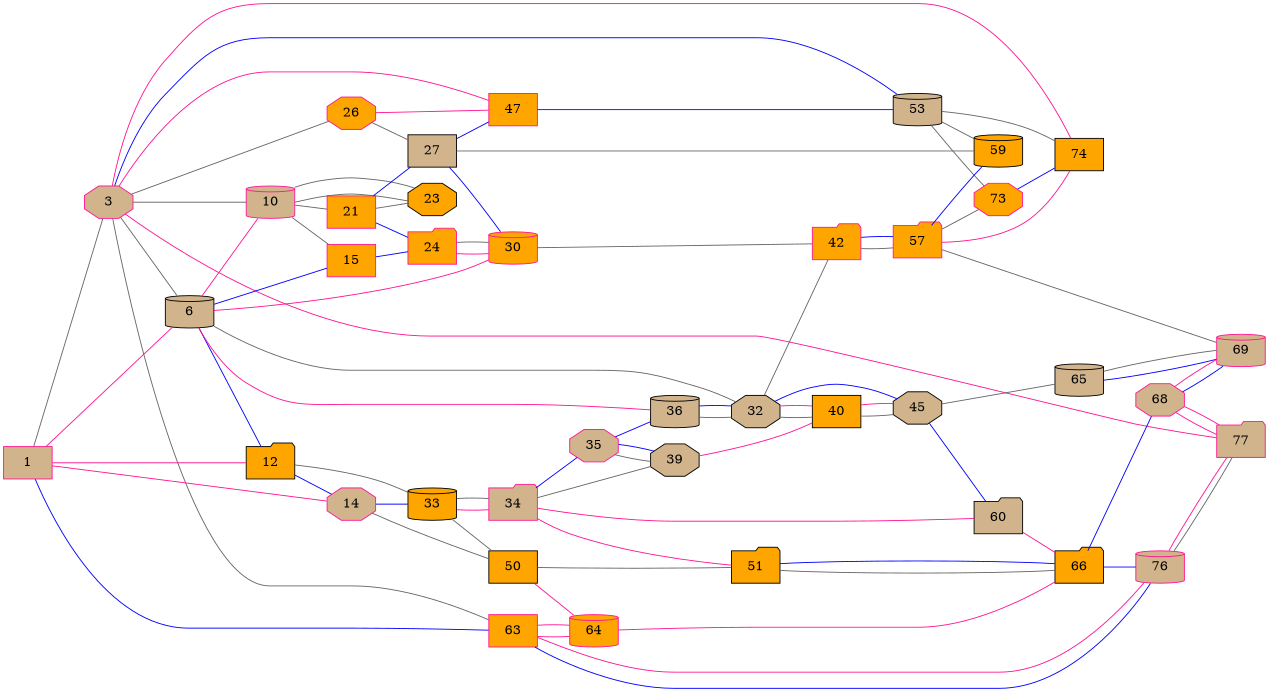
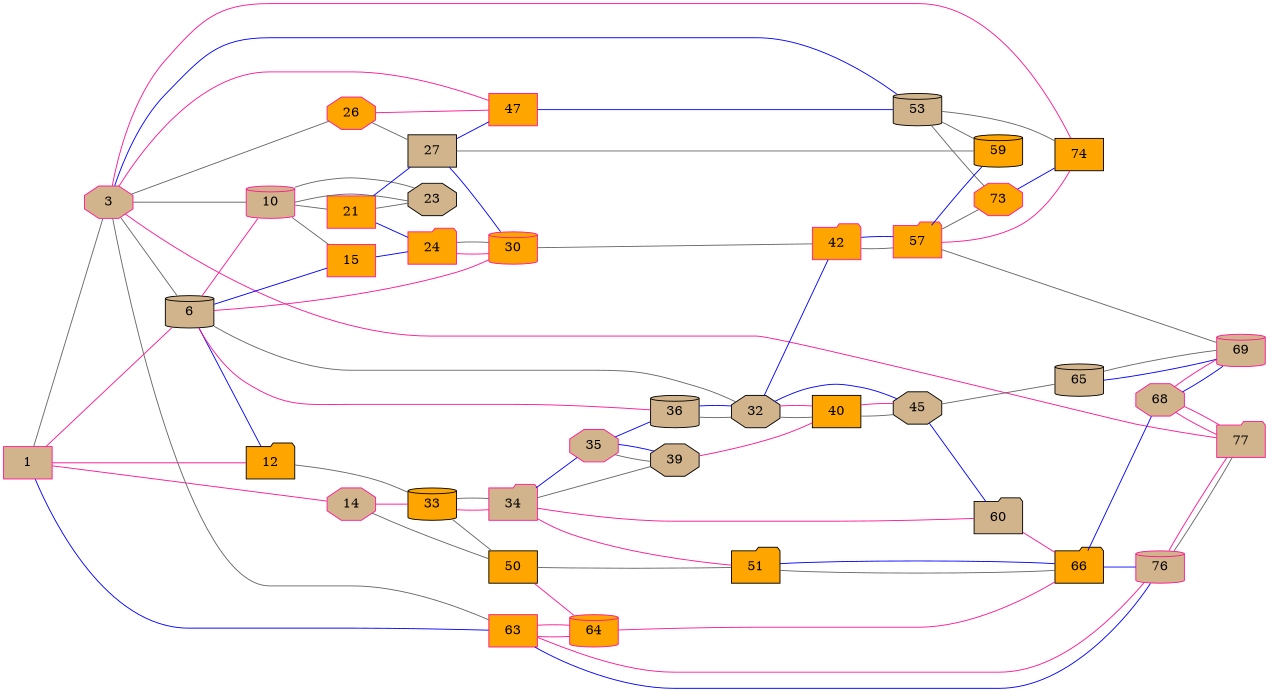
(432, 199) -> (432, 199)
(796, 327) -> (796, 327)
(313, 485) -> none
(392, 504) -> (392, 504)
